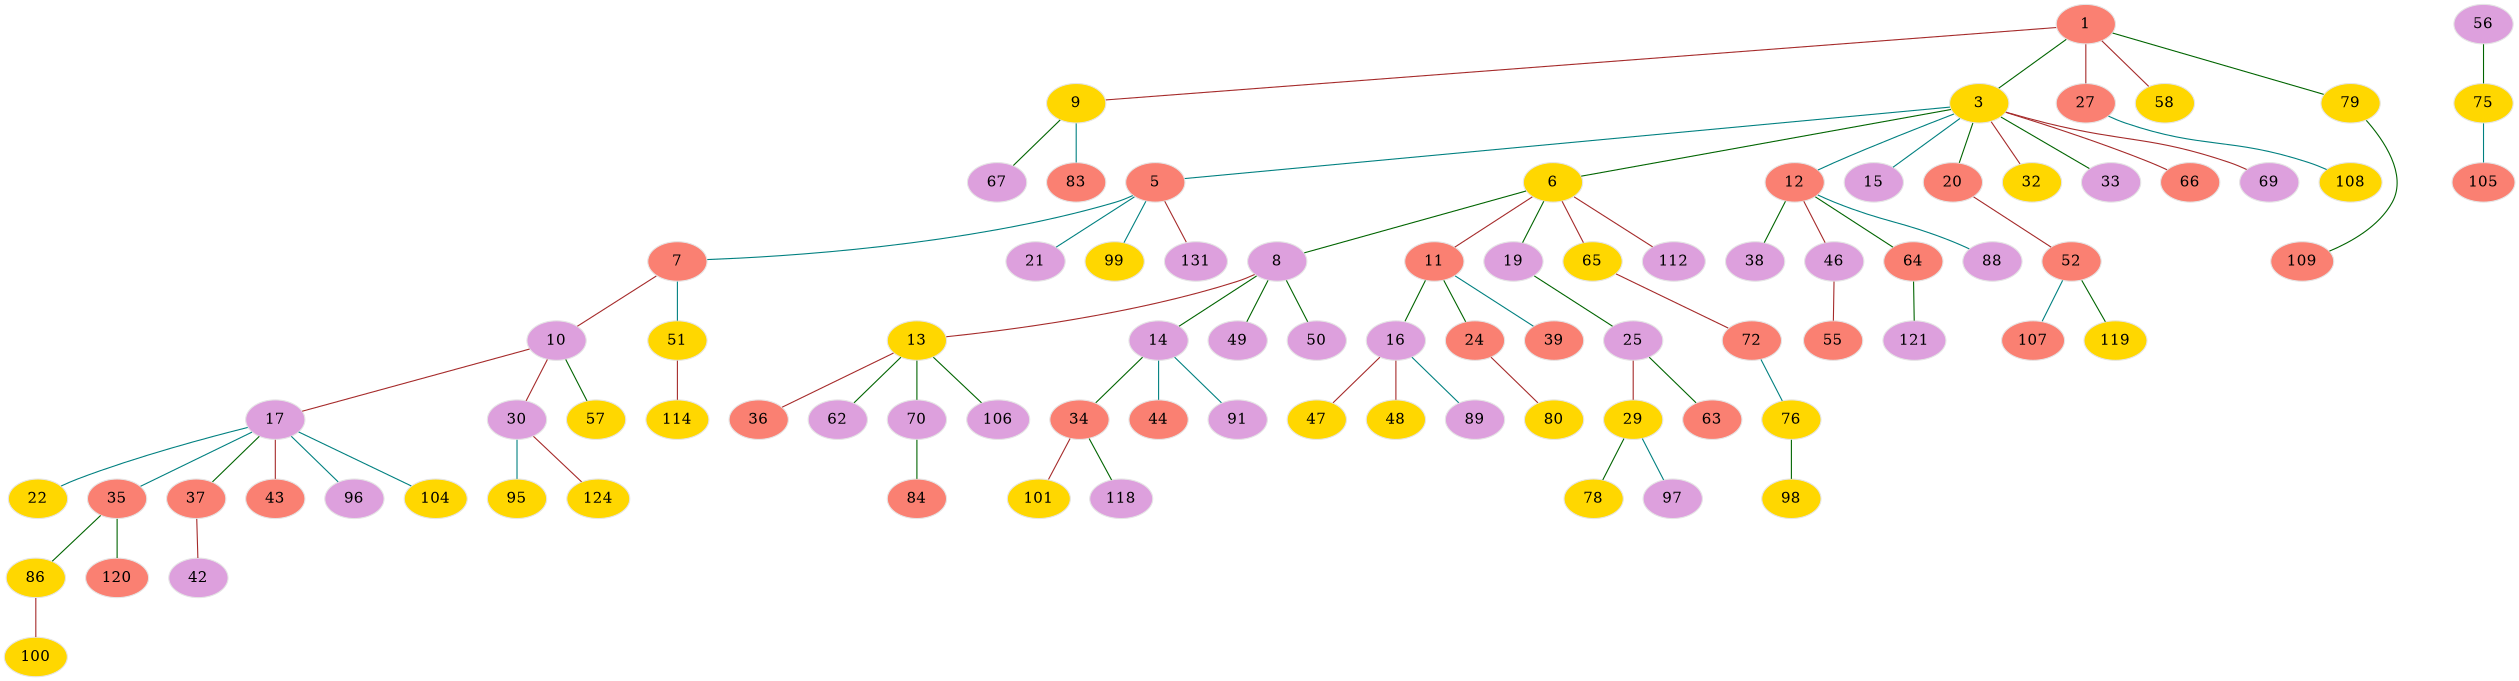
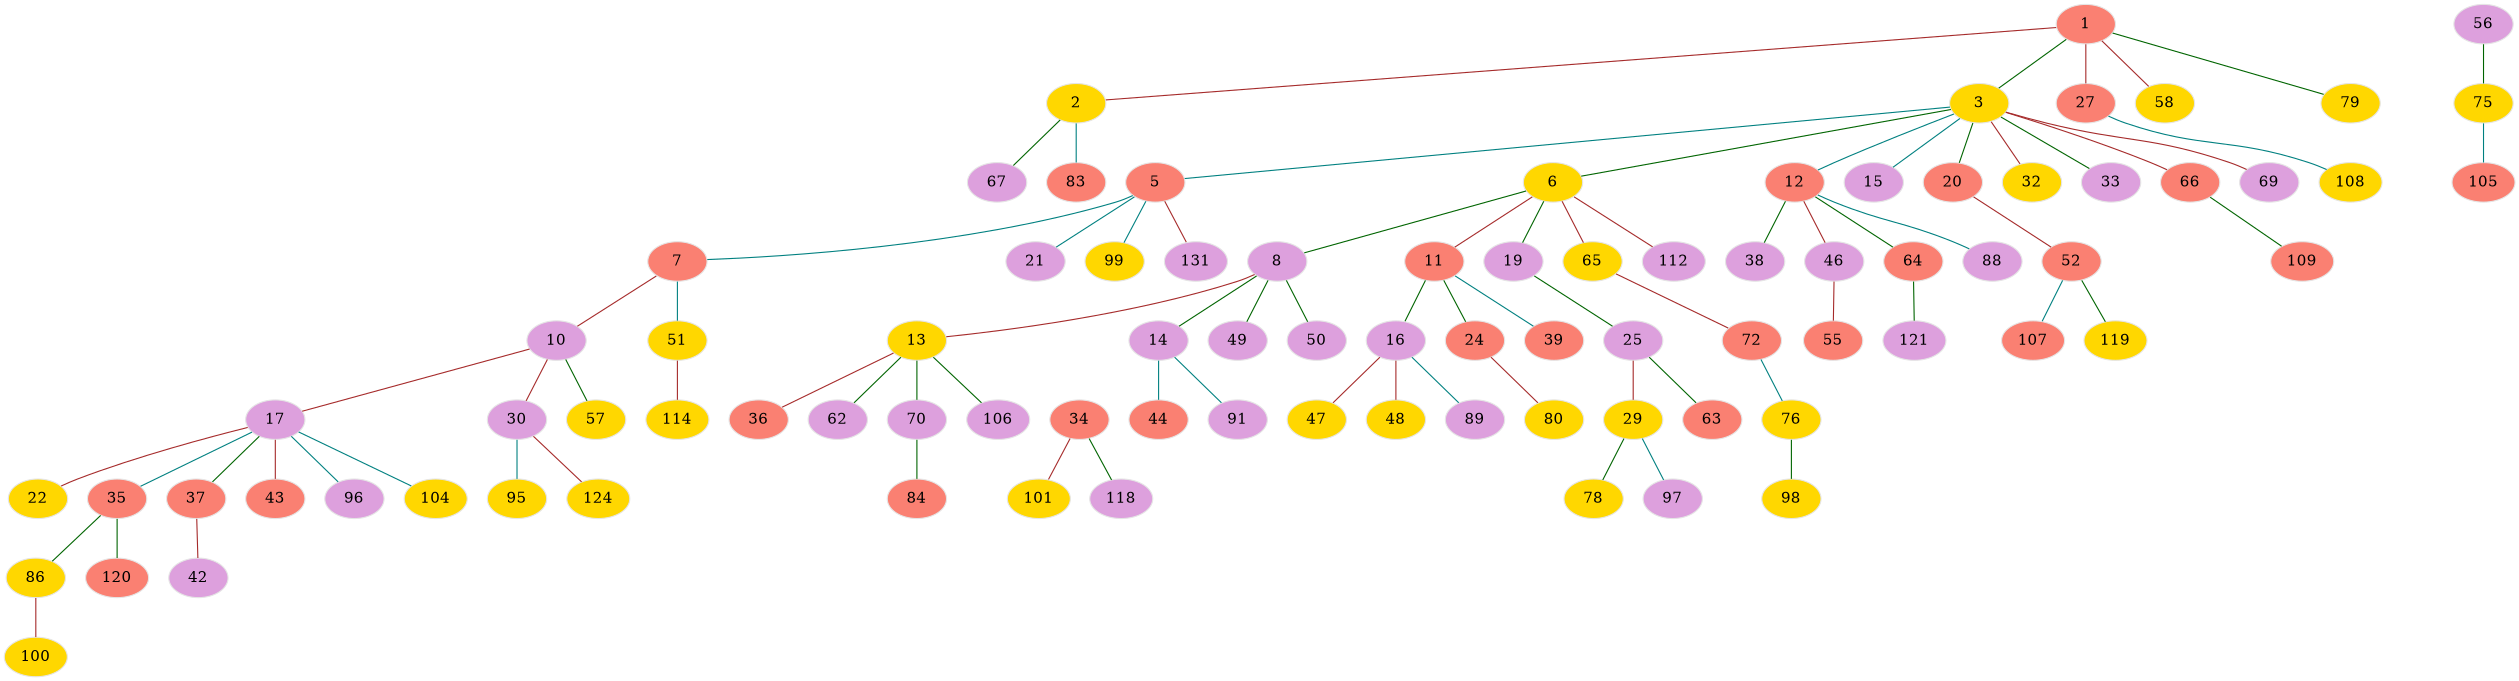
(1076, 103) -> (1076, 103)
(2394, 198) -> (2246, 222)
(1119, 380) -> none
(153, 453) -> (153, 453)
